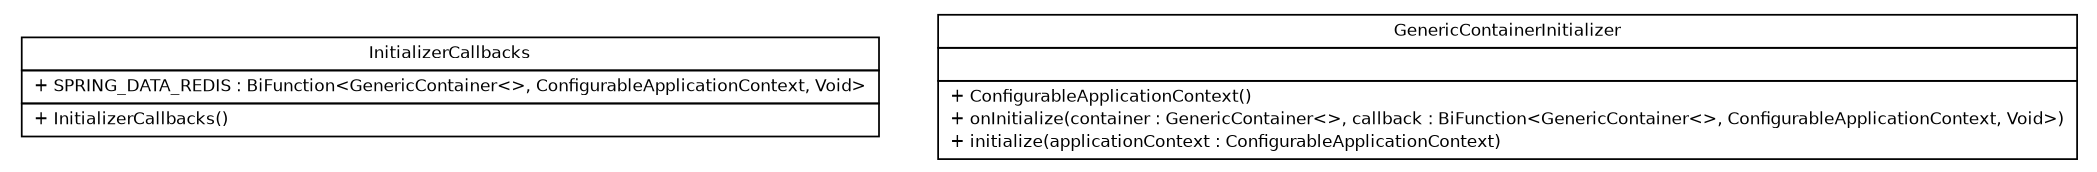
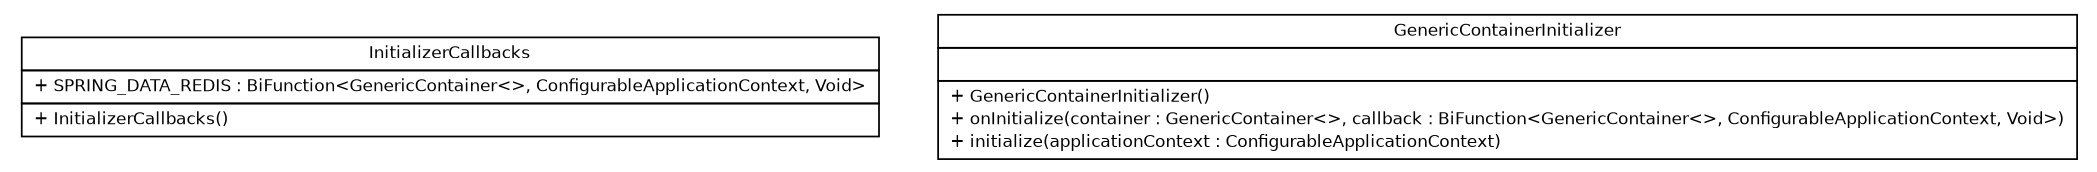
(1102, 97) -> (1081, 97)
